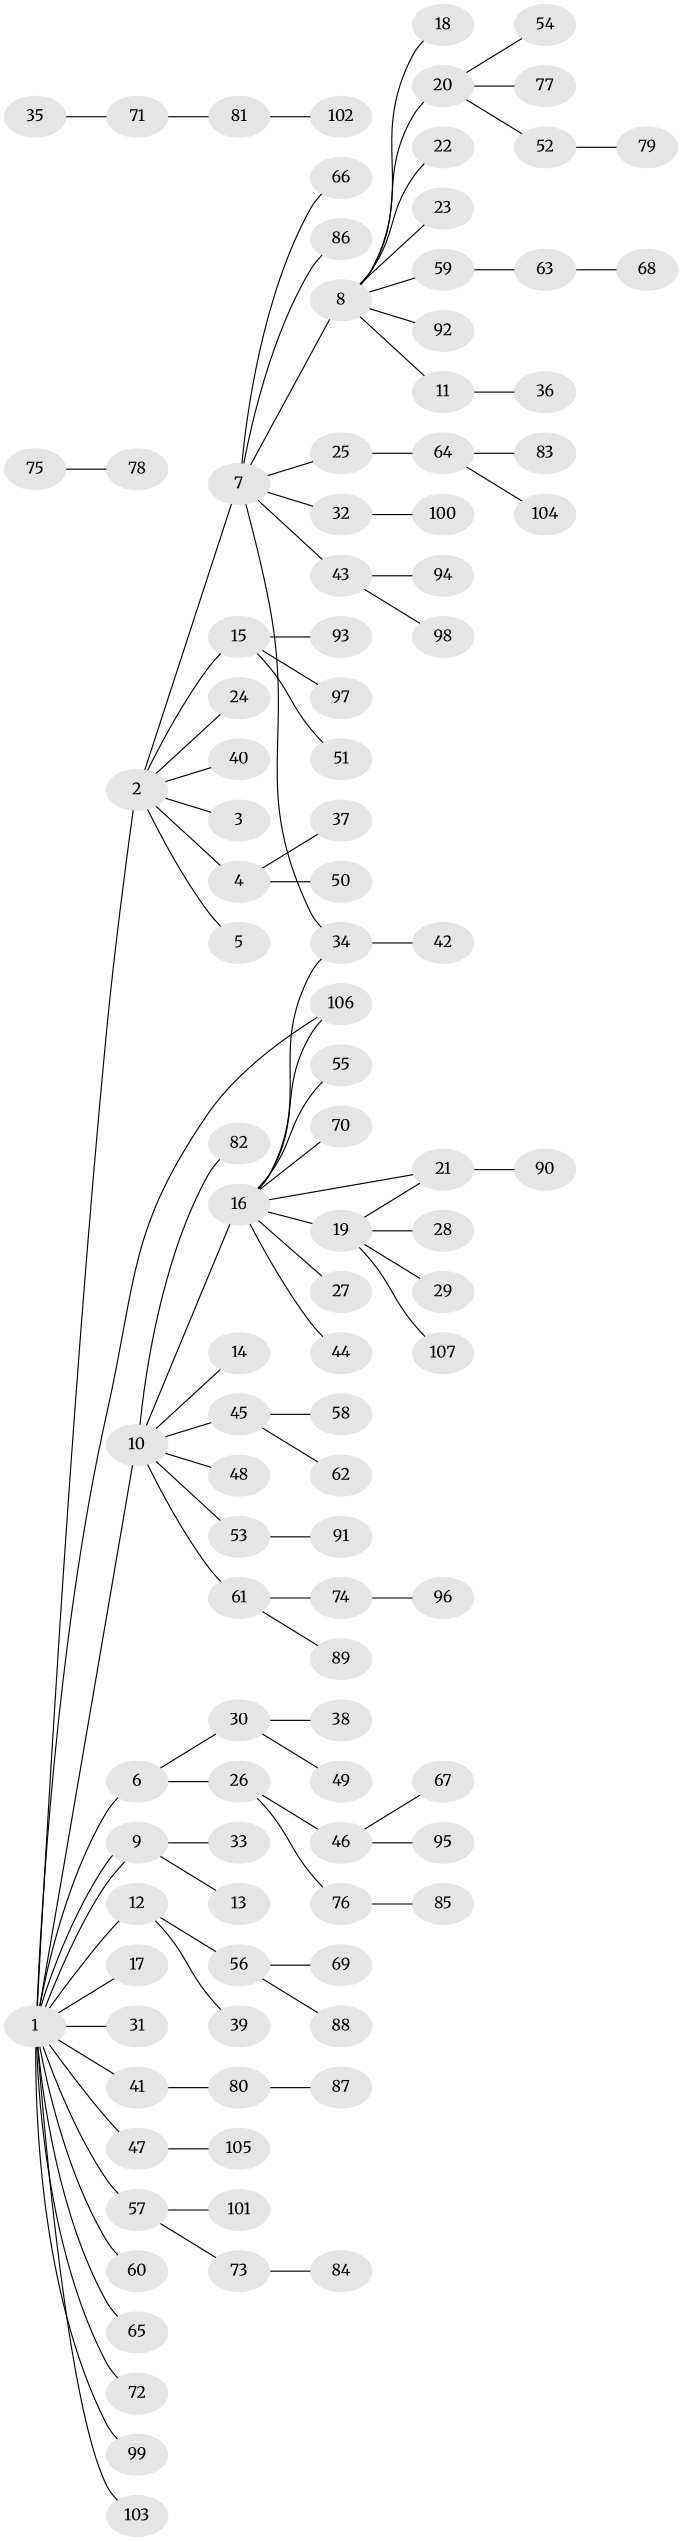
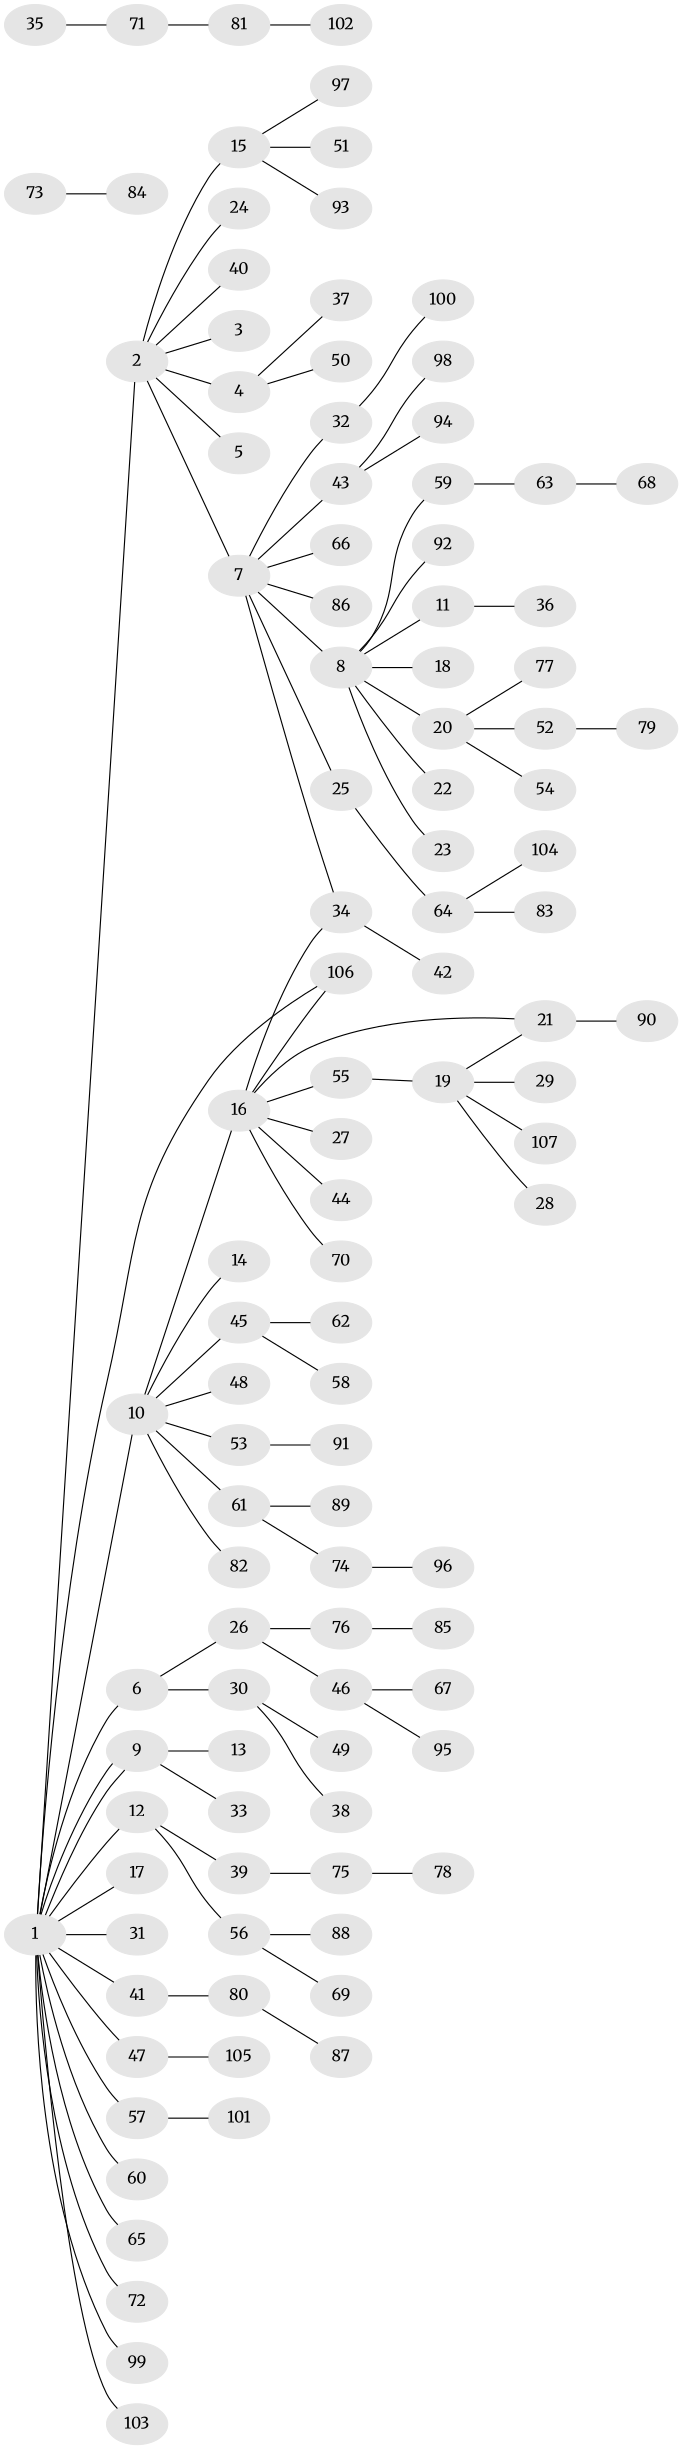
(290, 1218) -> (392, 1080)
none -> (290, 1873)
(188, 2241) -> none
